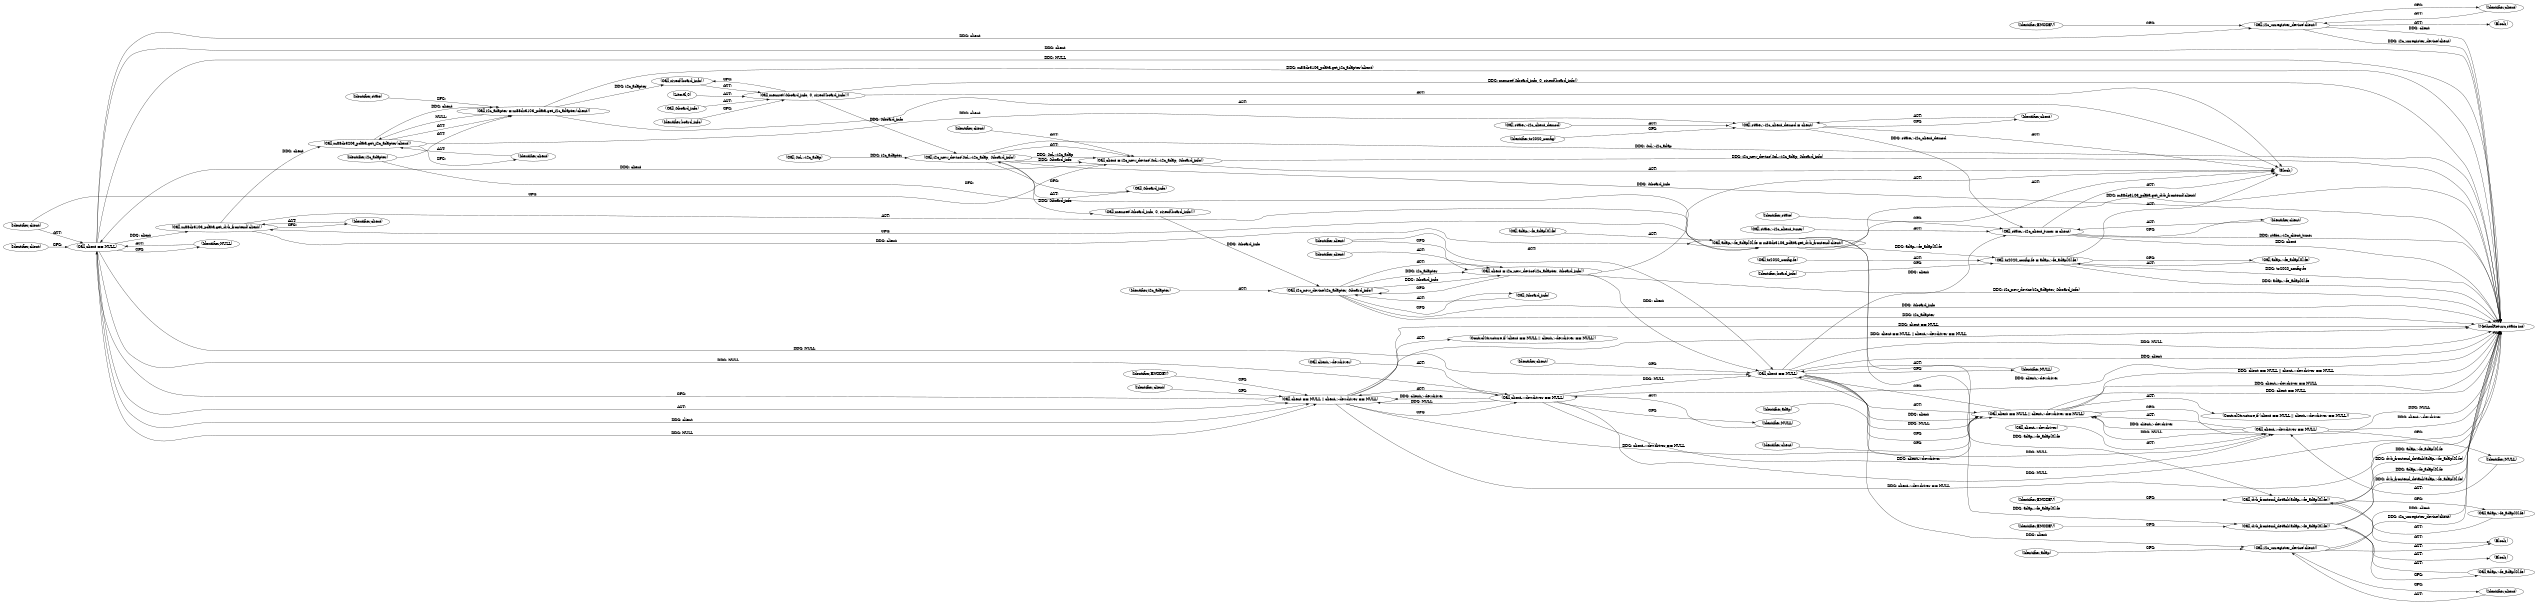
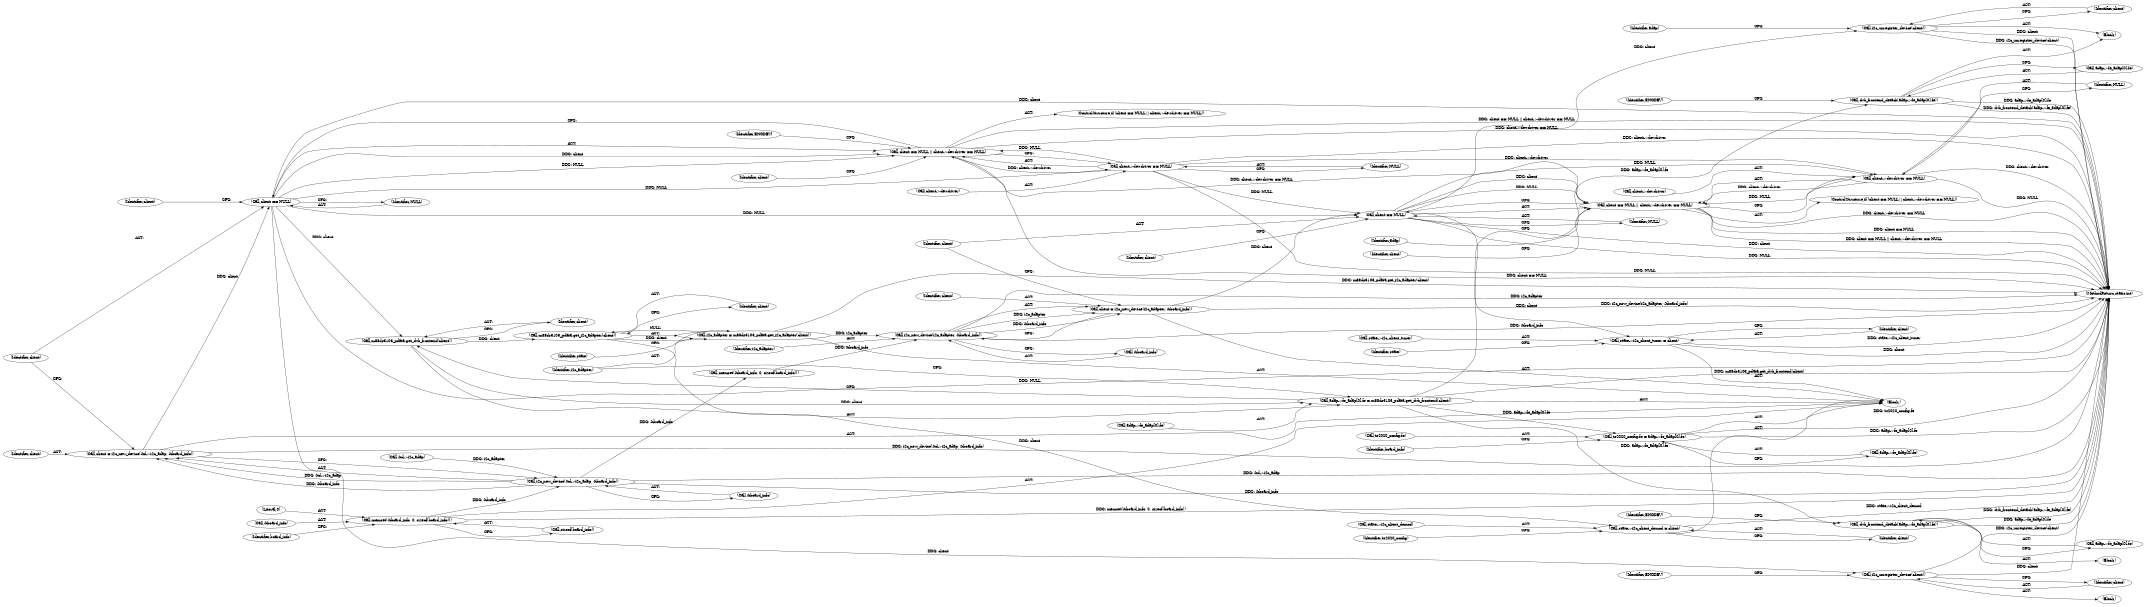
(608, 96) -> (853, 336)
(367, 144) -> (573, 336)
(1928, 155) -> (1981, 508)
none -> (367, 466)
